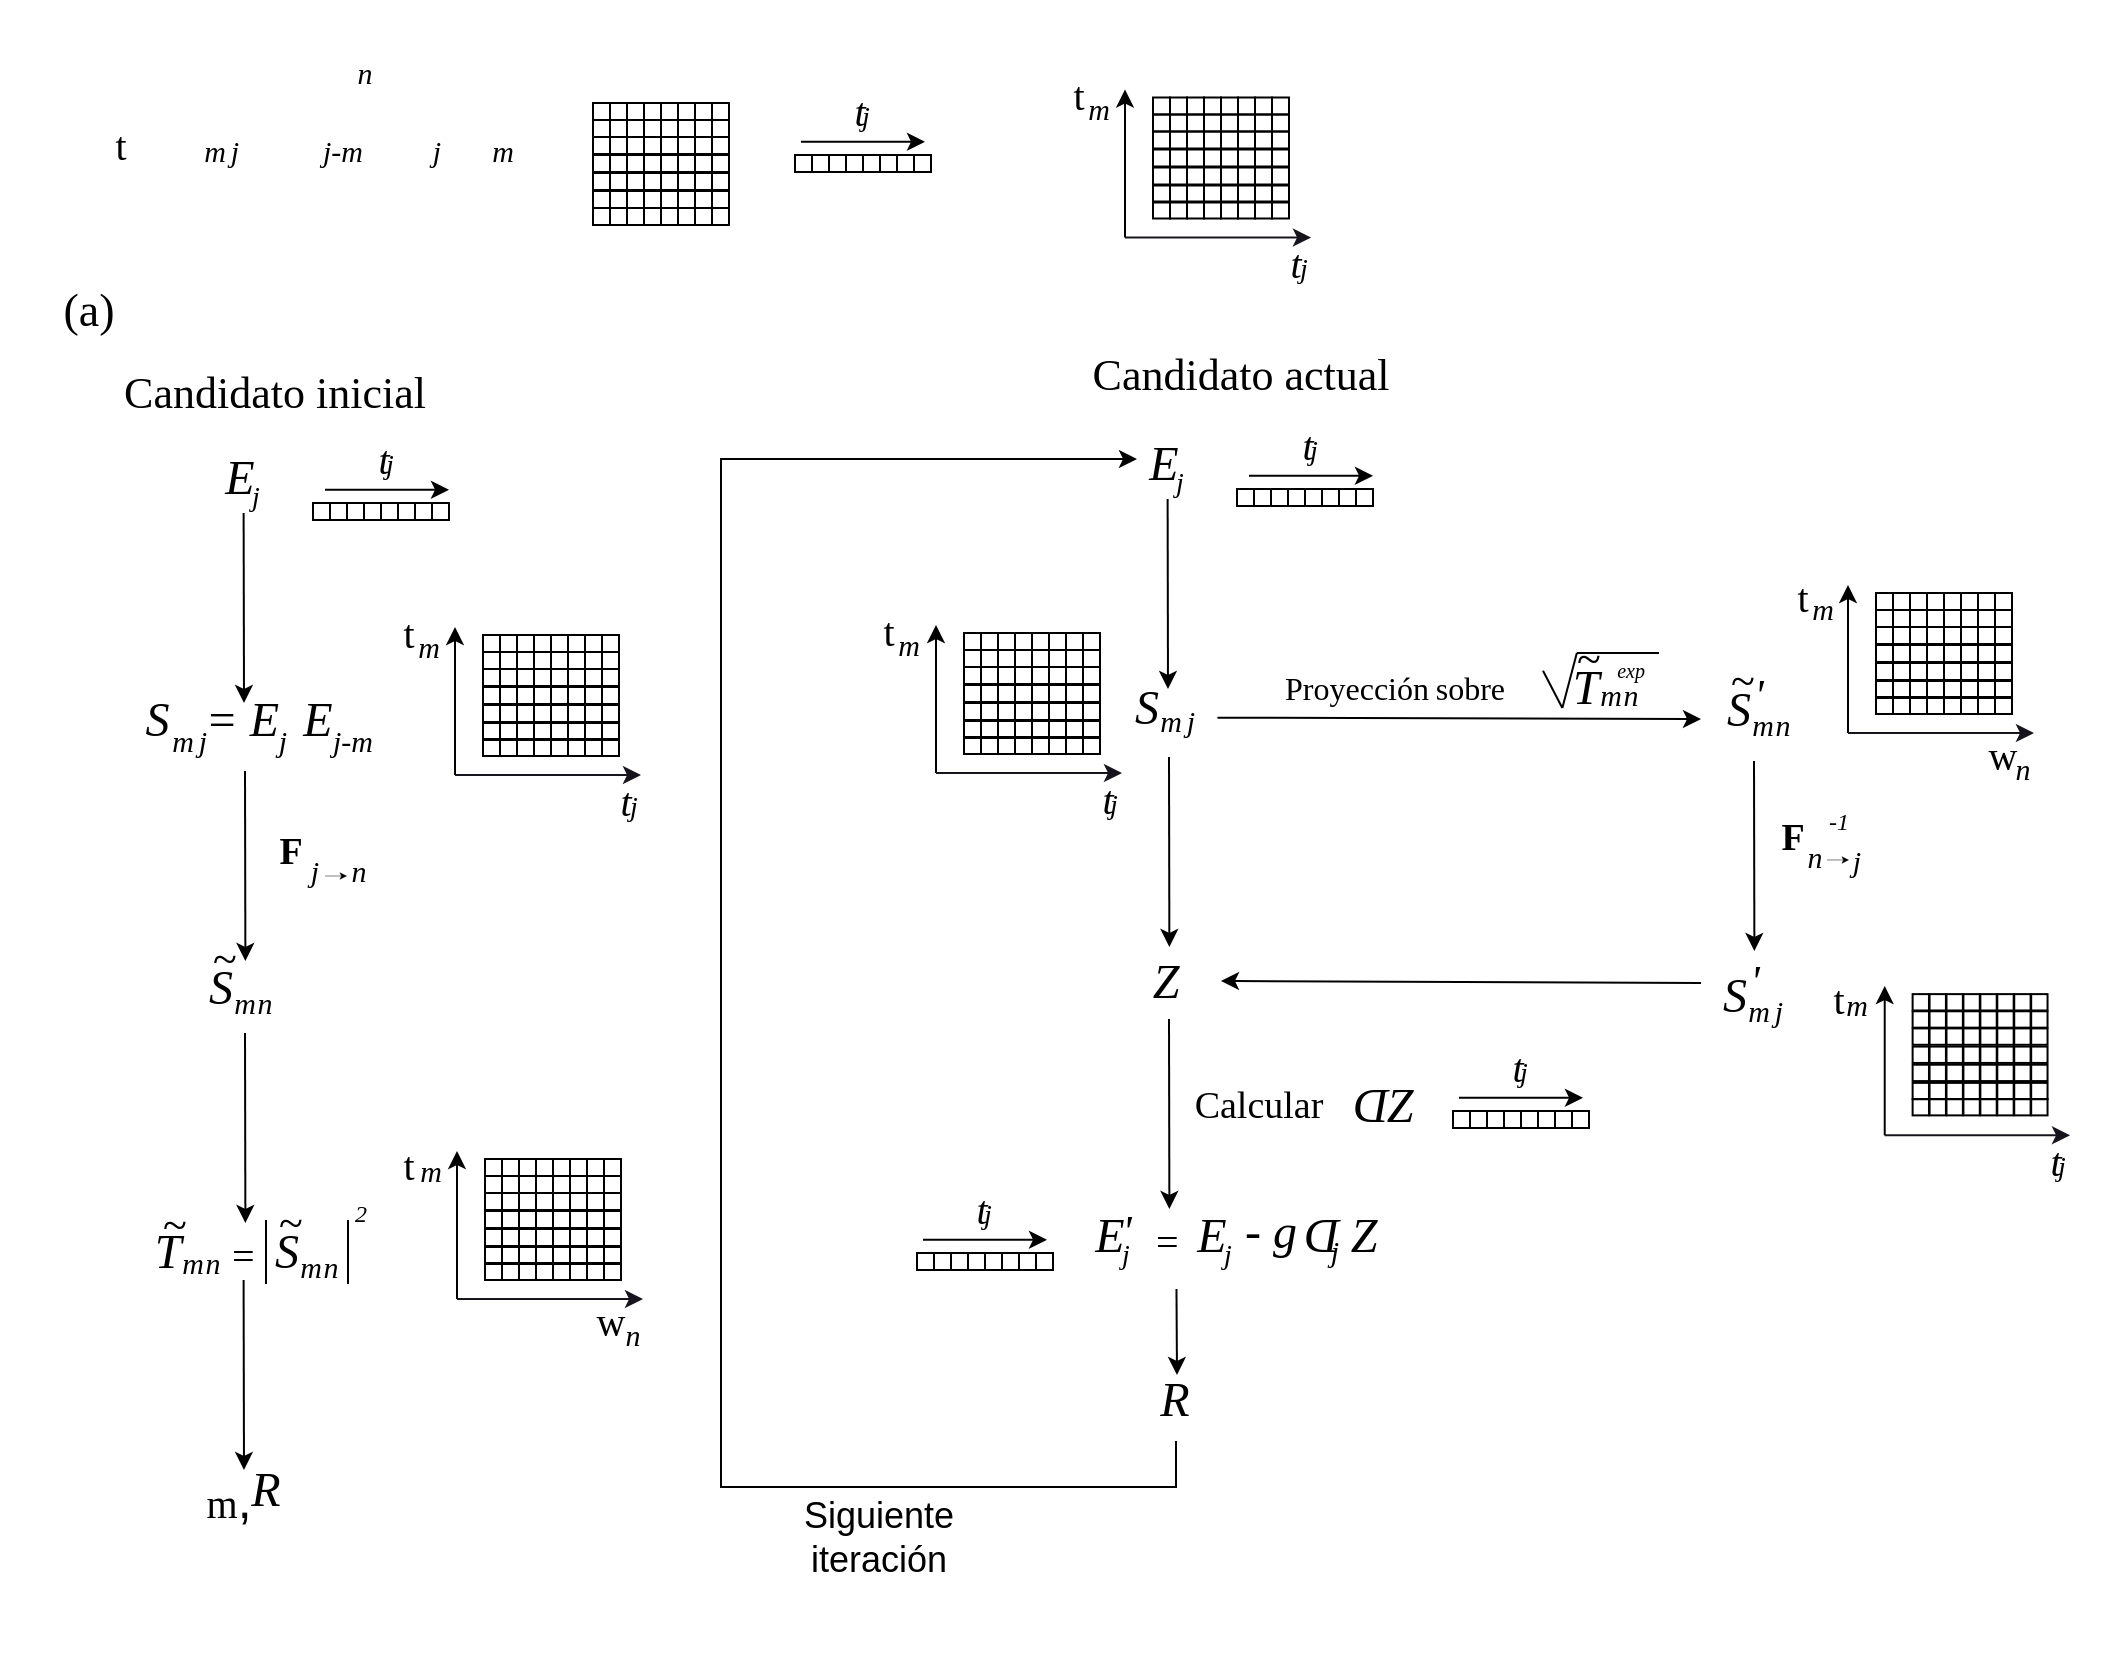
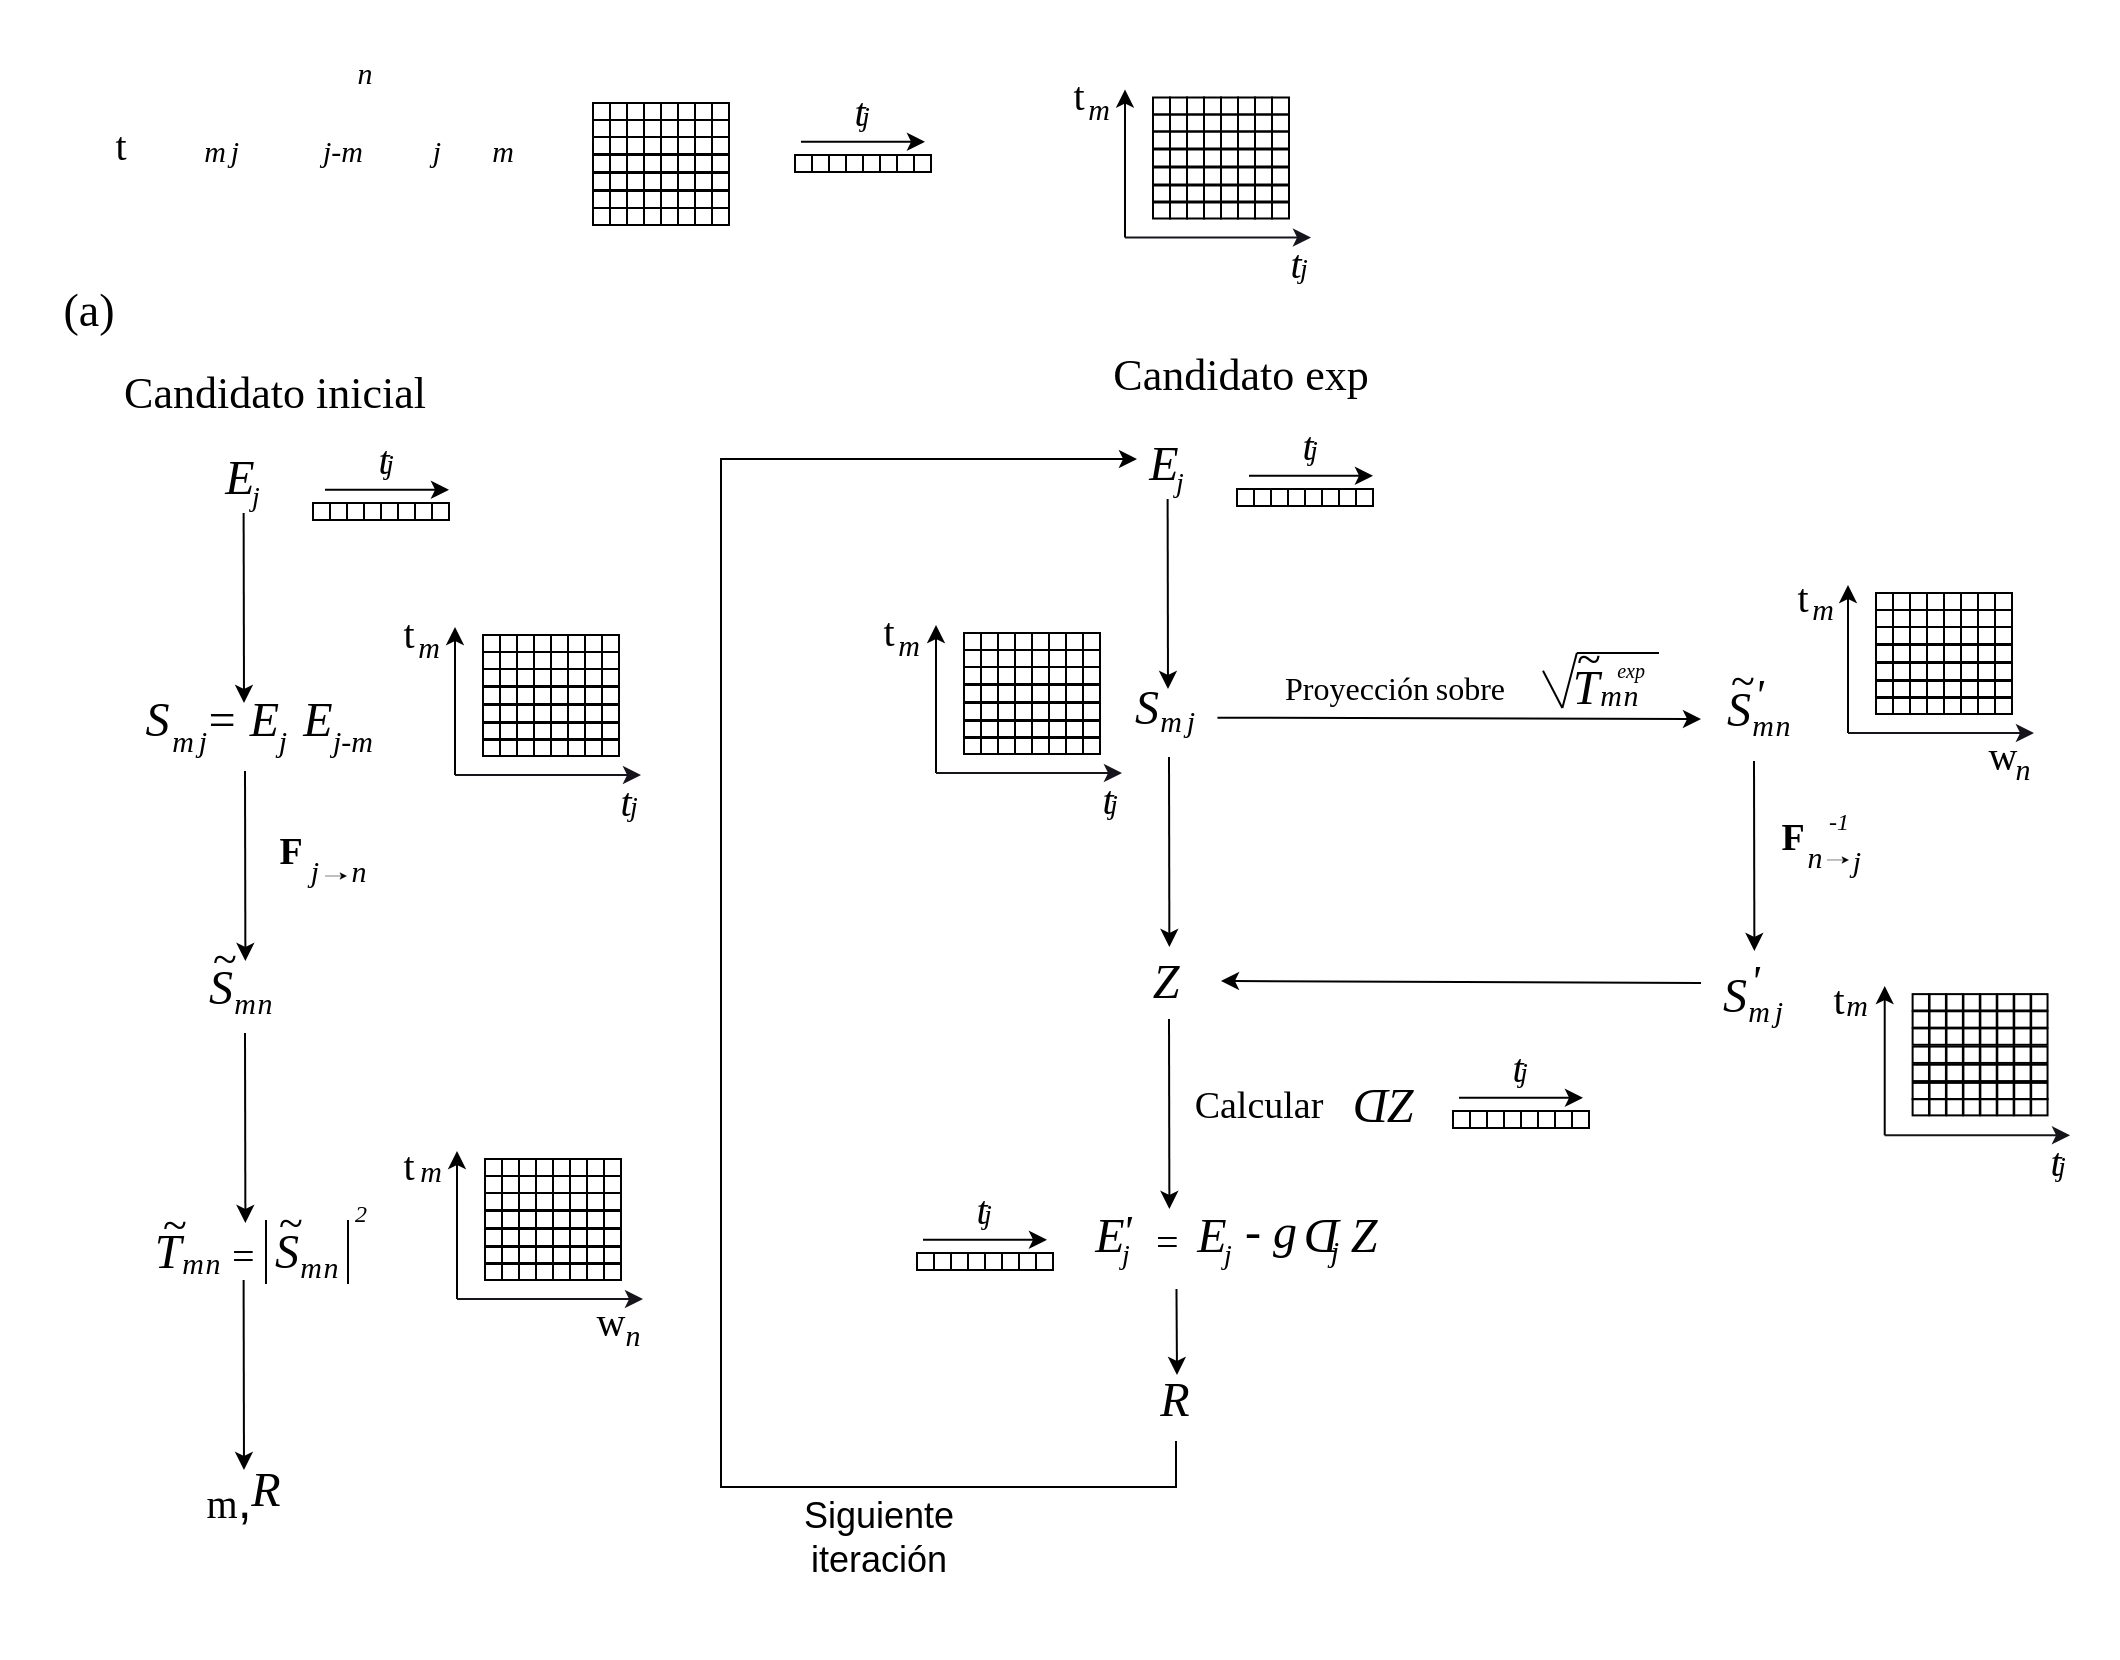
(1242, 377) -> (1242, 377)
